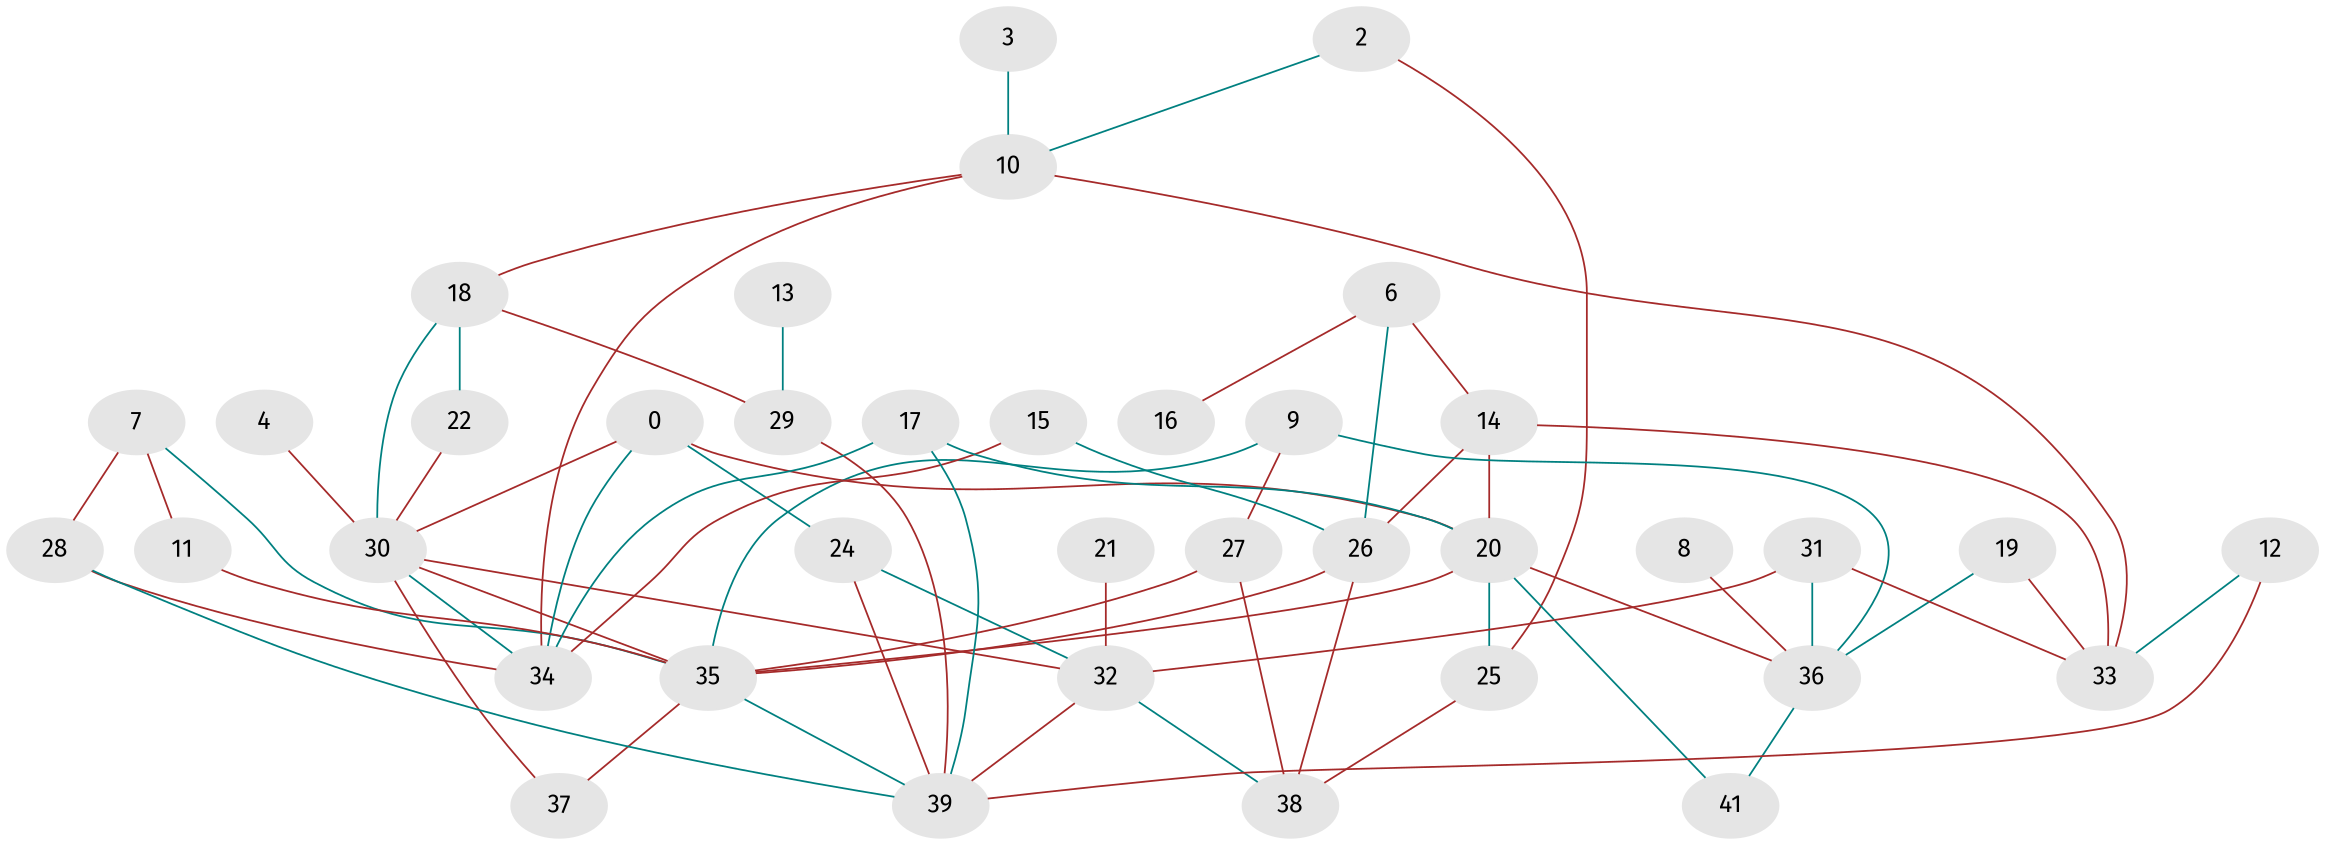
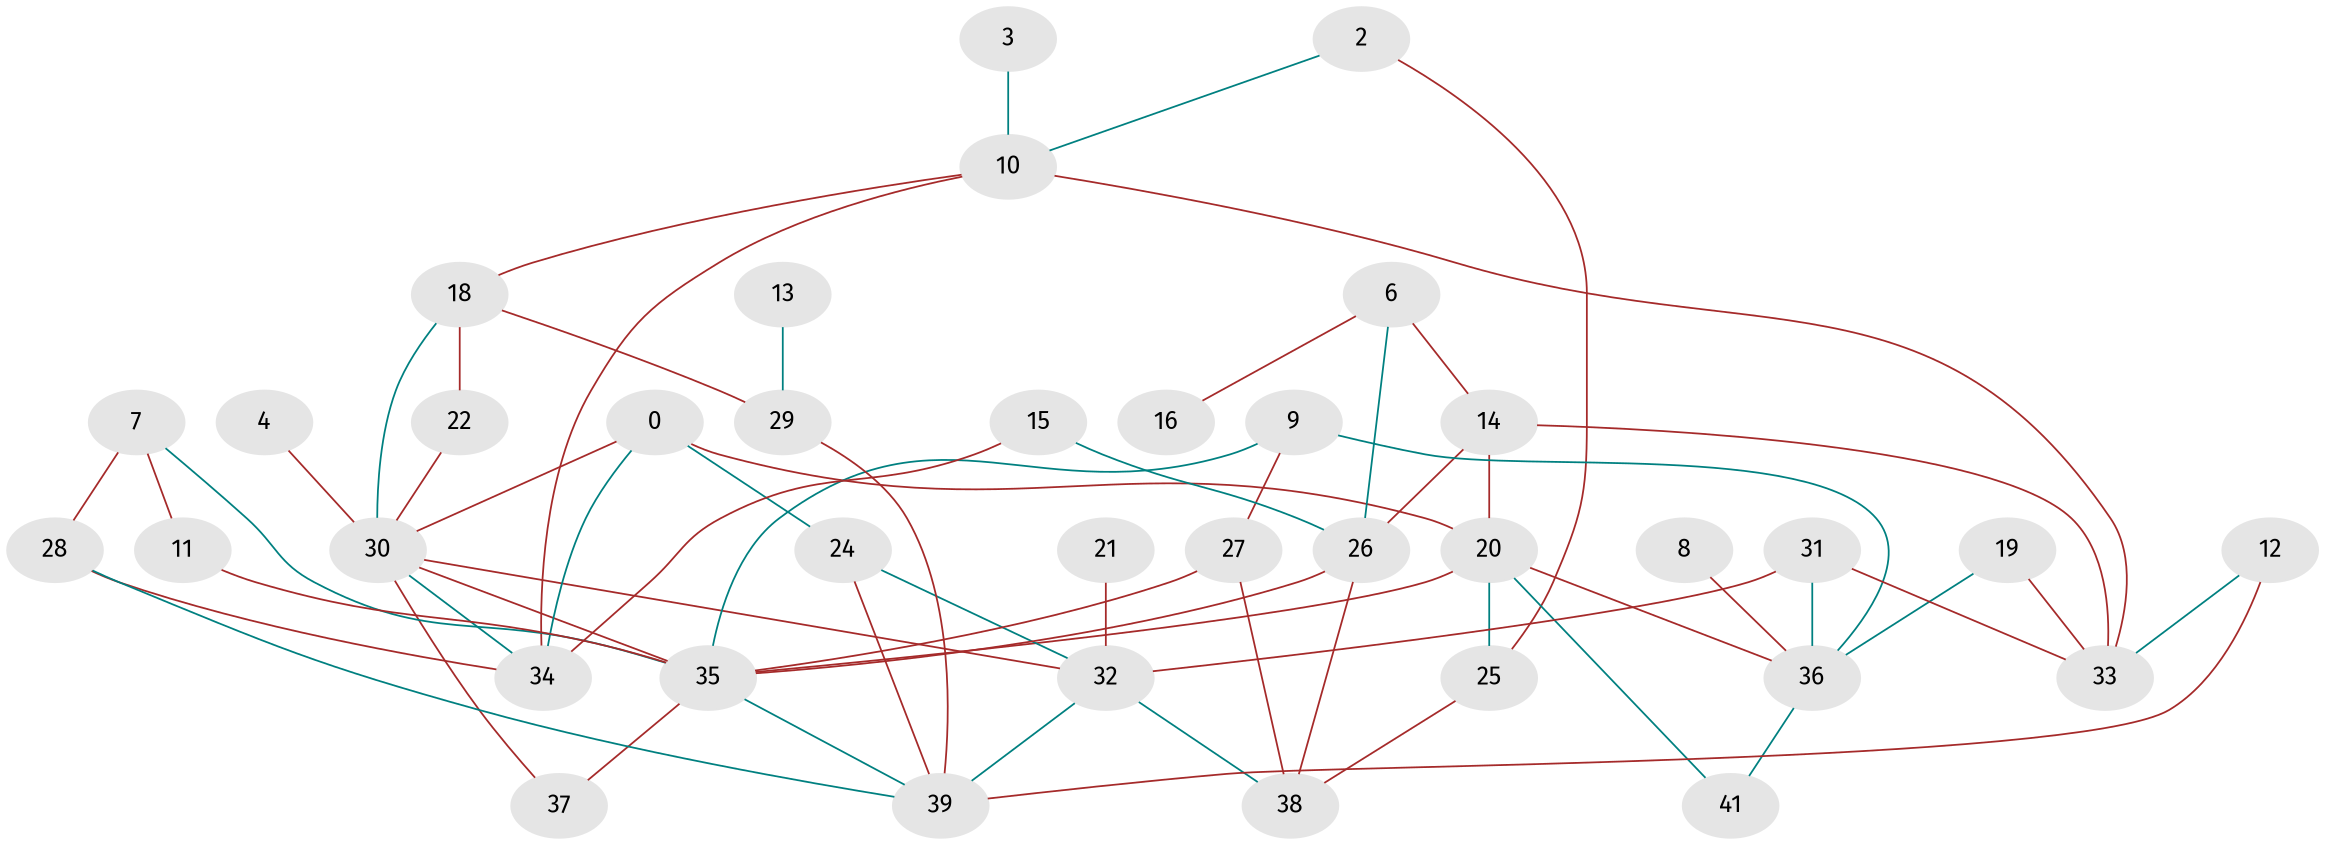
(460, 359) -> (460, 359)
(911, 422) -> none
(1023, 742) -> (1023, 742)
